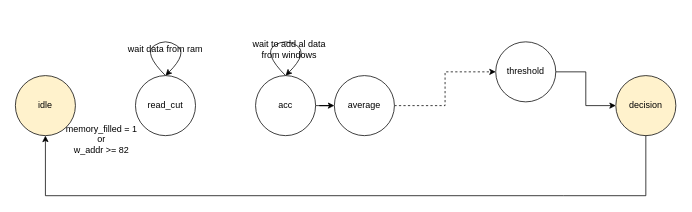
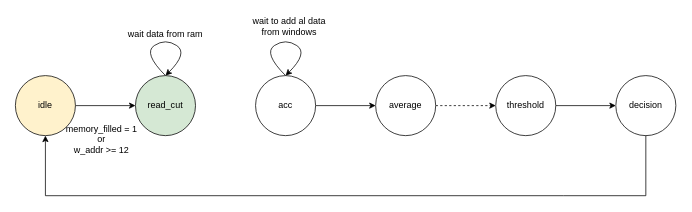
(165, 49) -> (165, 34)
(289, 49) -> (289, 27)
(525, 72) -> (525, 105)
none -> (102, 105)
(165, 105) -> (165, 105)
(364, 105) -> (405, 105)
(645, 105) -> (645, 105)
(102, 139) -> (102, 139)
